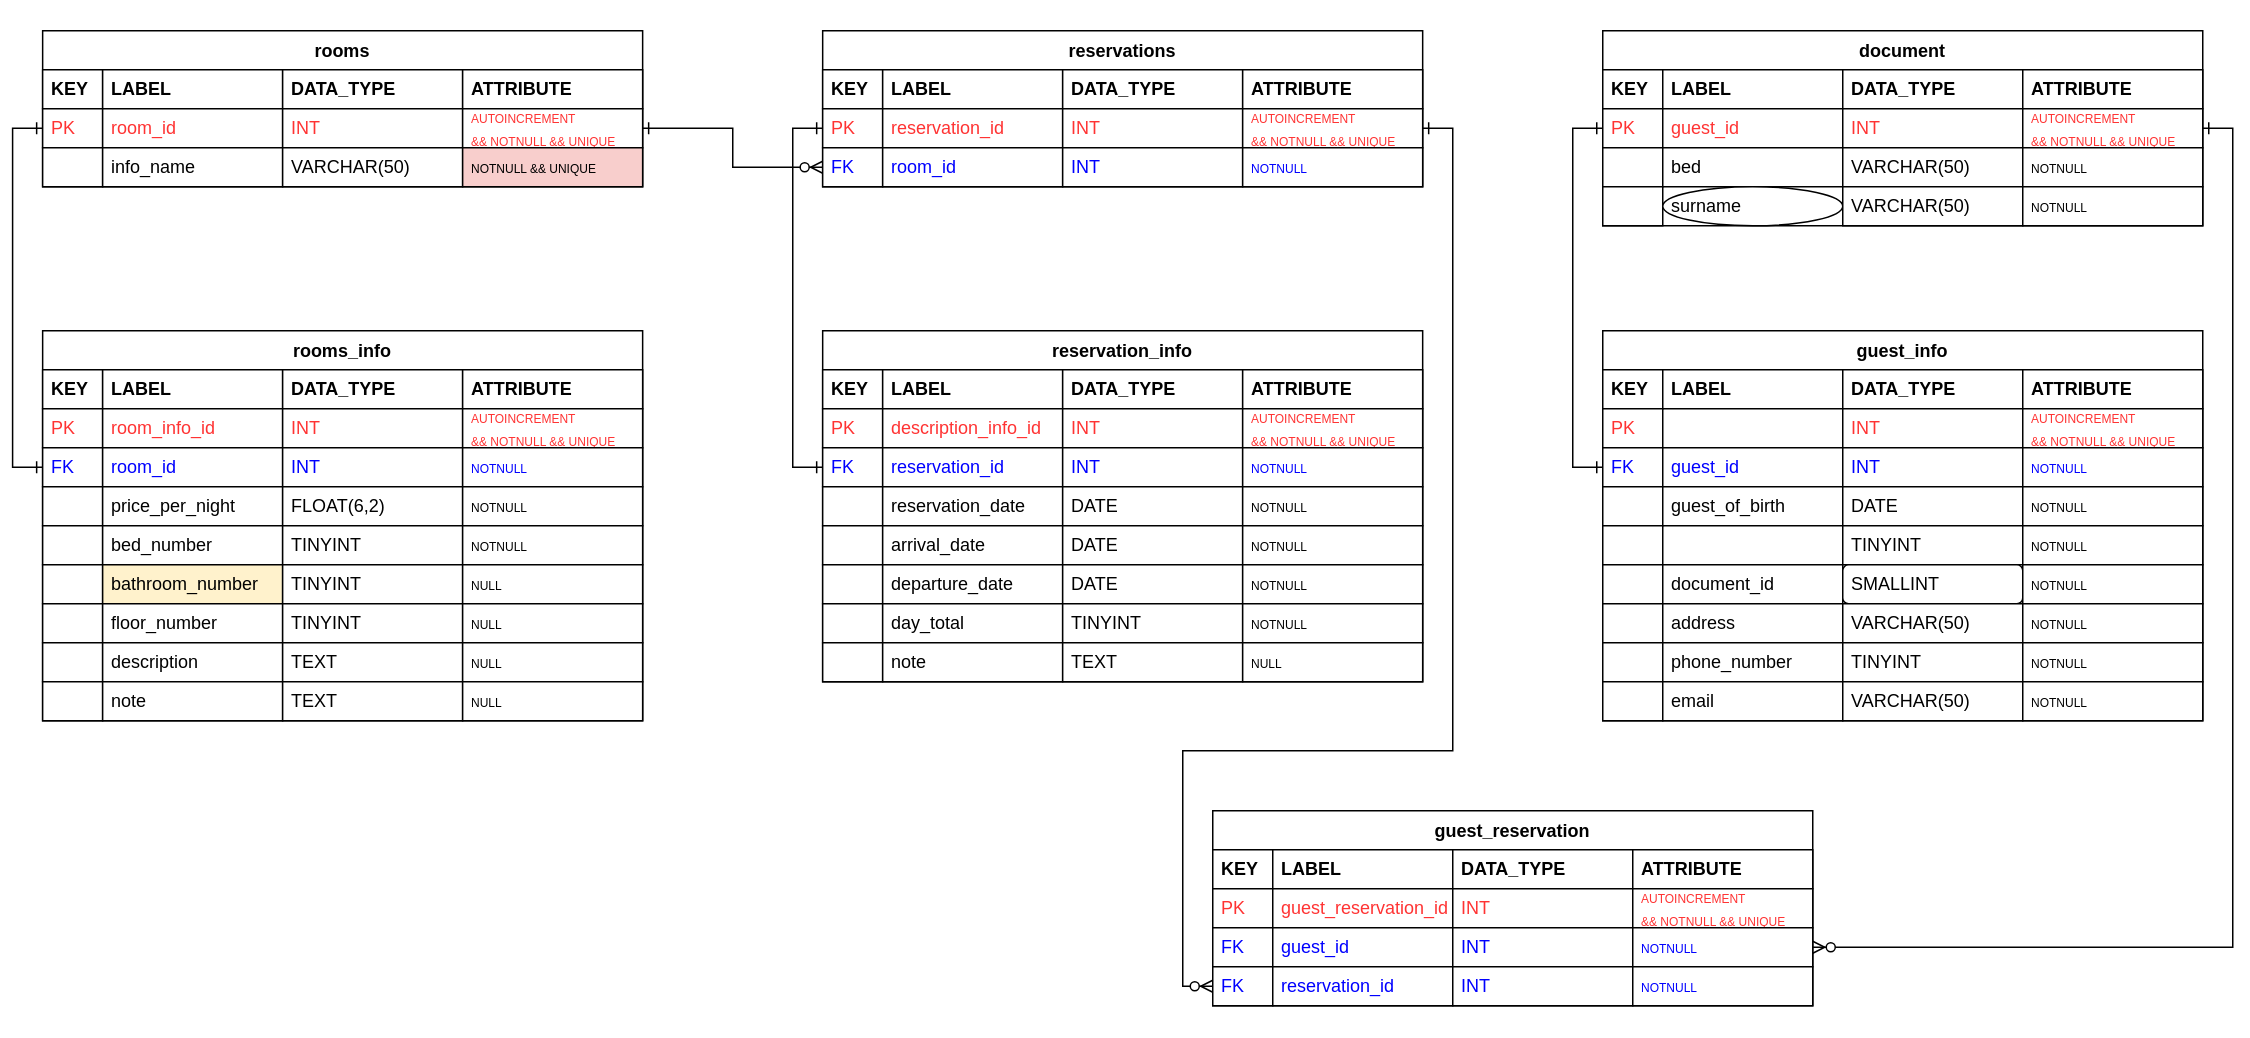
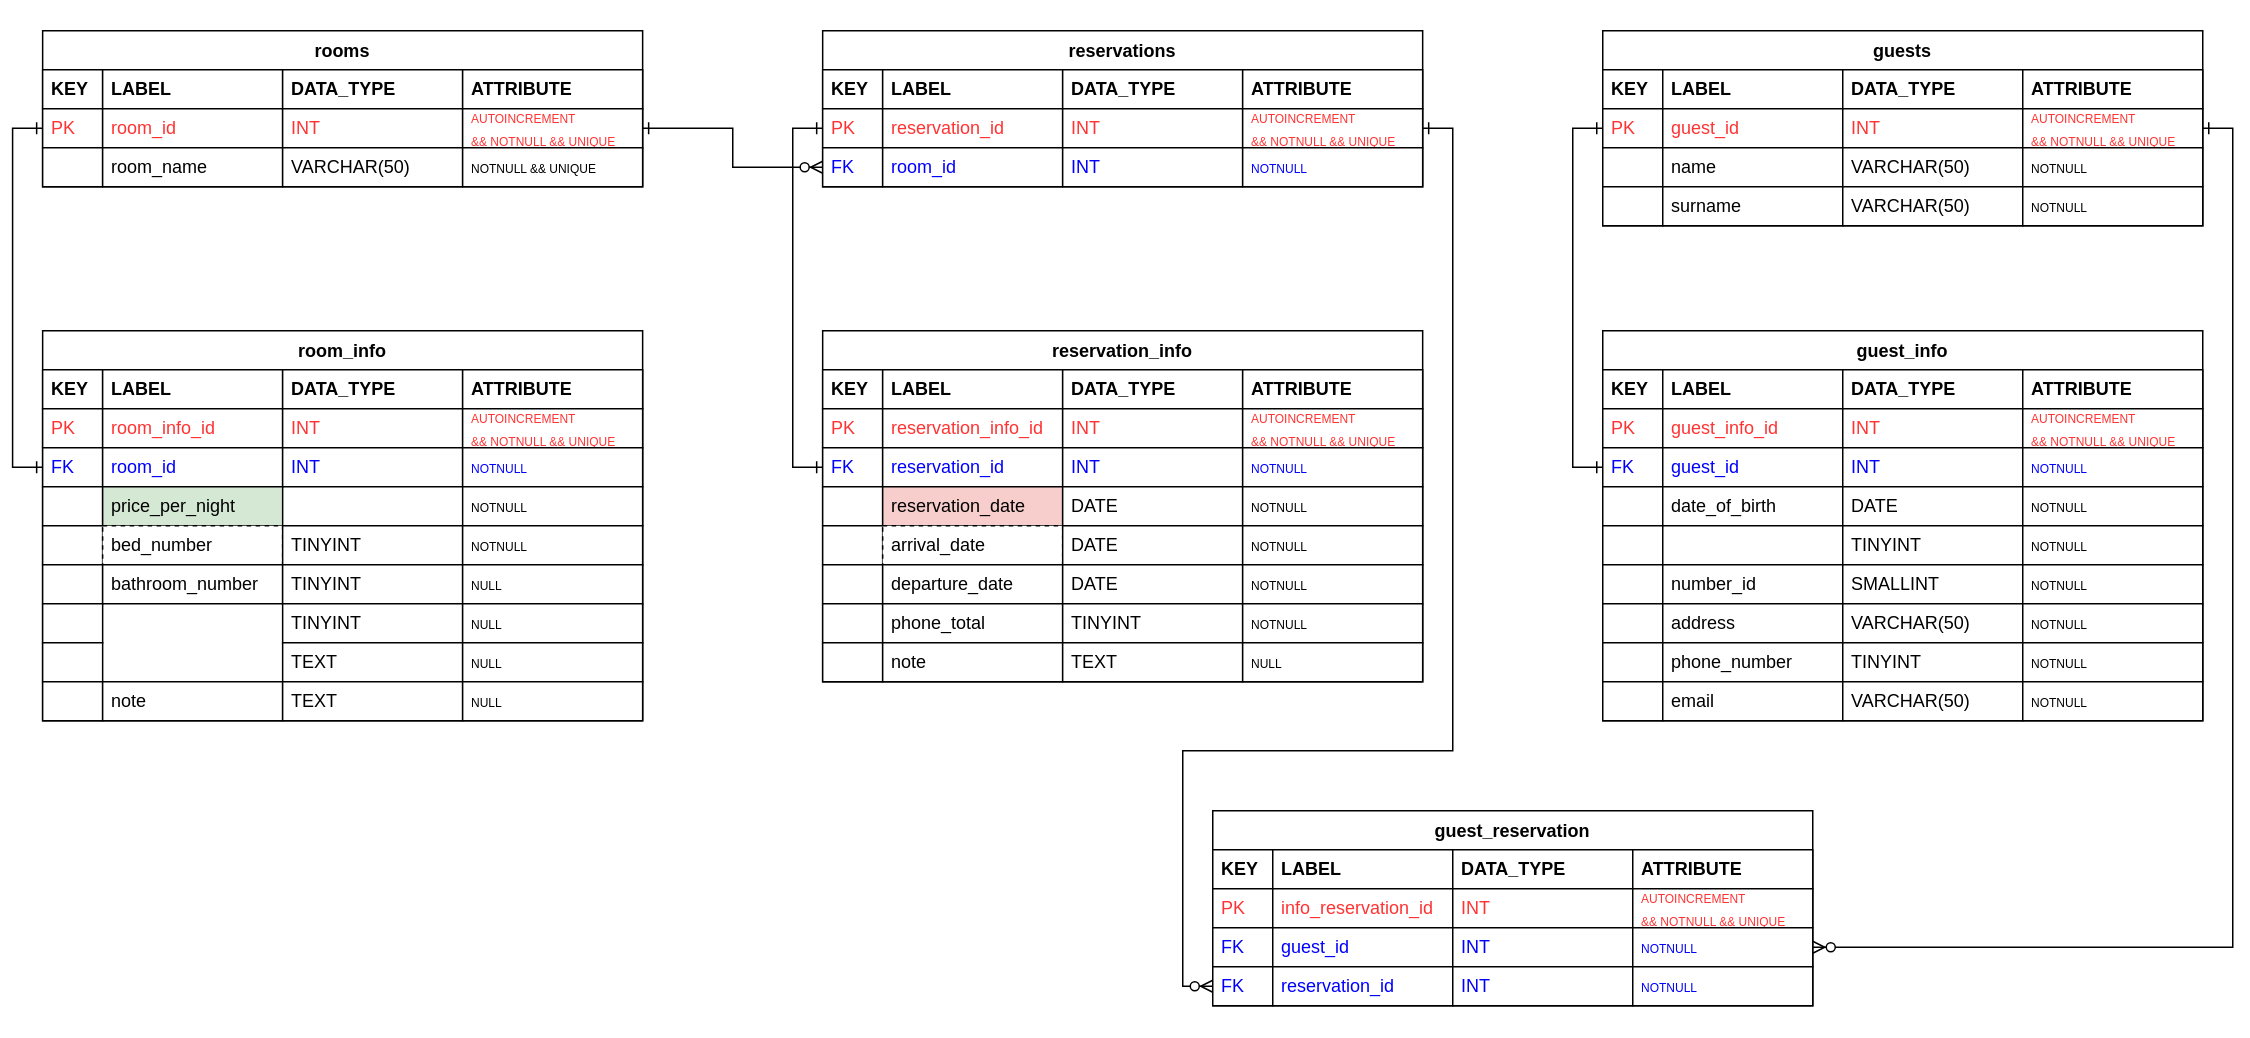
(1902, 51) -> (1902, 51)
(155, 167) -> (157, 167)
(553, 167) -> (553, 167)
(1687, 167) -> (1692, 167)
(1753, 206) -> (1753, 206)
(342, 351) -> (342, 351)
(977, 428) -> (977, 428)
none -> (1753, 428)
(193, 506) -> (193, 506)
(373, 506) -> none
(973, 506) -> (973, 506)
(1740, 506) -> (1735, 506)
(193, 545) -> (193, 545)
(973, 545) -> (973, 545)
(193, 584) -> (193, 584)
(1725, 584) -> (1715, 584)
(1933, 584) -> (1933, 584)
(193, 623) -> none
(935, 623) -> (945, 623)
(193, 662) -> none
(1367, 908) -> (1367, 908)
